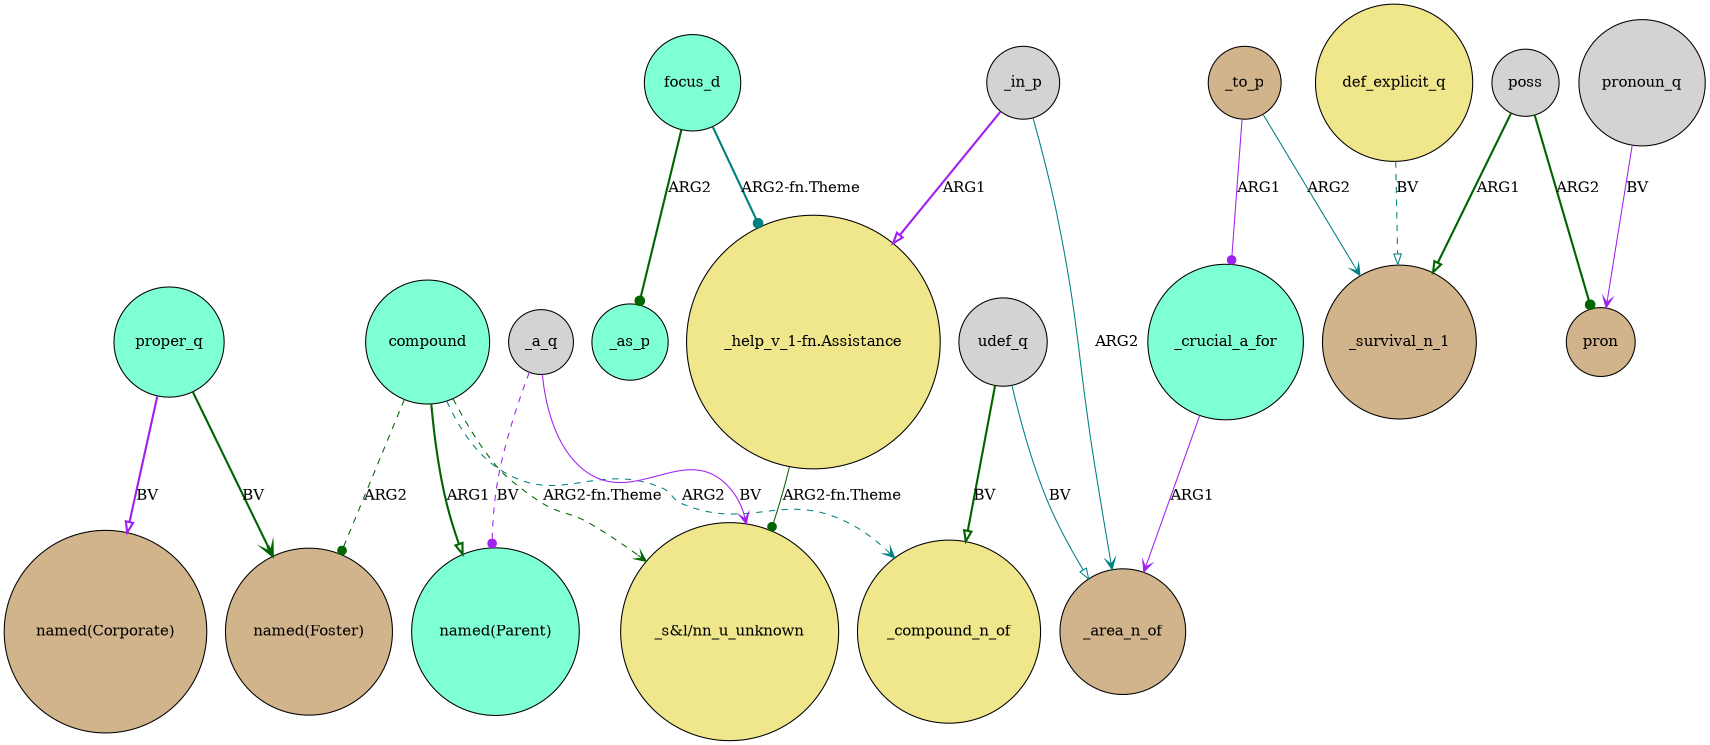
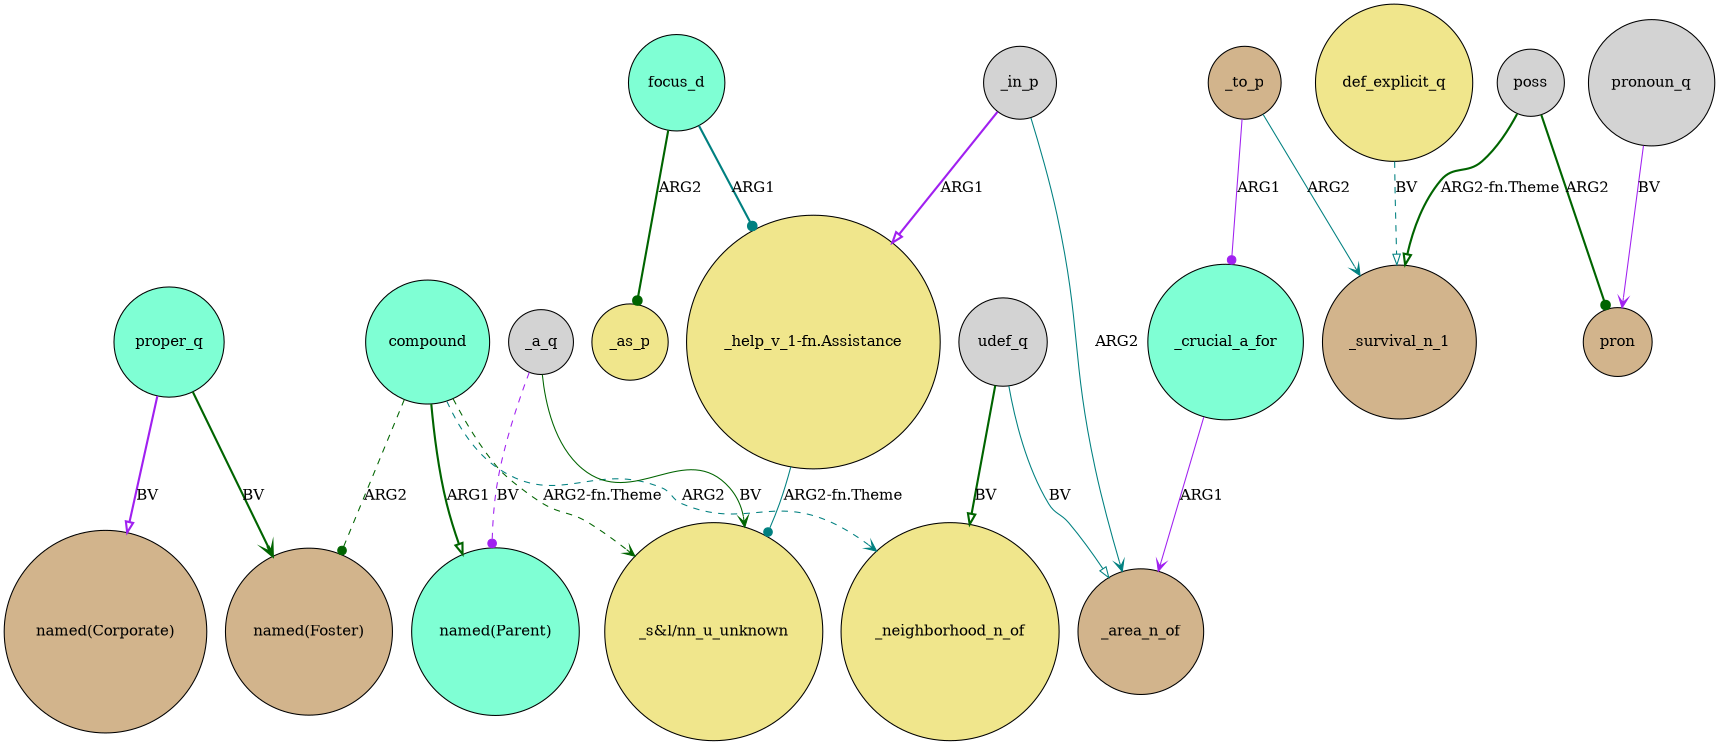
(801, 188) -> (754, 188)
(1498, 188) -> (1500, 188)
(630, 342) -> (630, 342)
(586, 471) -> (650, 478)
(782, 495) -> (782, 498)
(949, 632) -> (950, 632)
